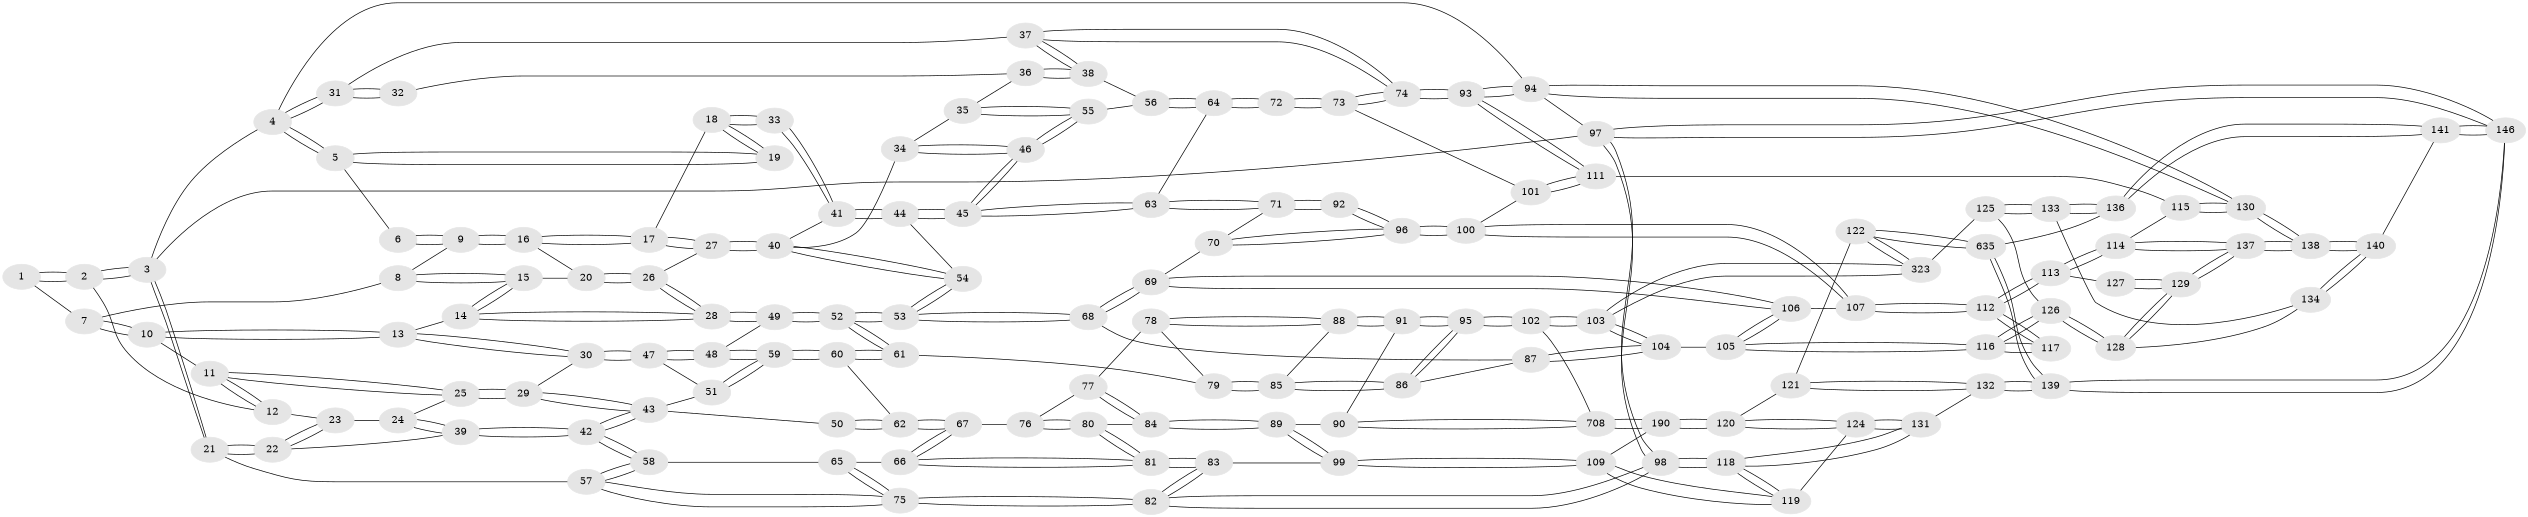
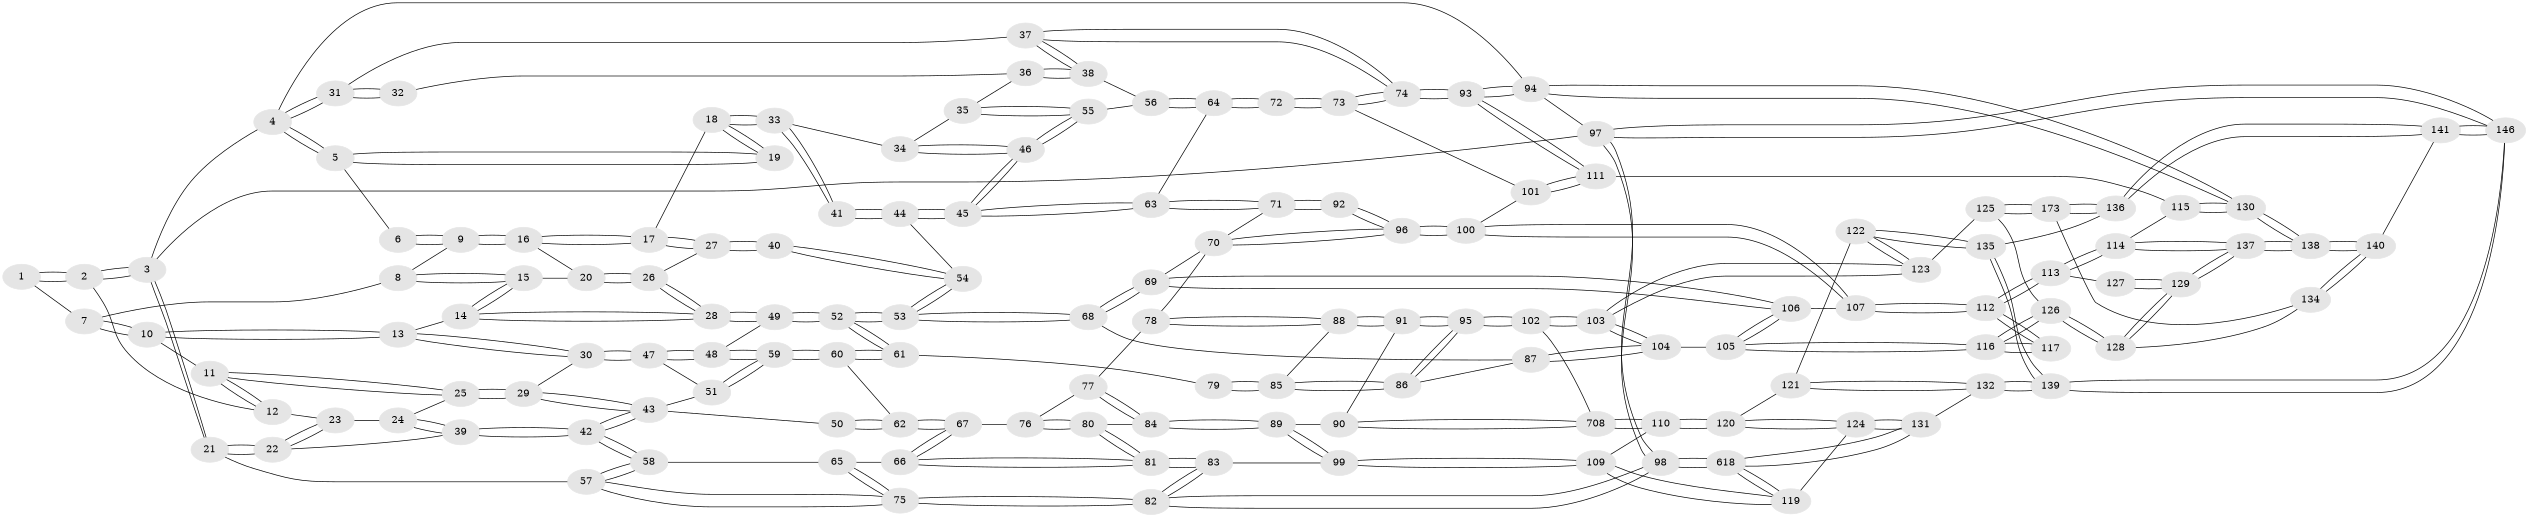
(2051, 209) -> (2051, 209)
(862, 227) -> (837, 135)
(806, 230) -> none
(1986, 247) -> (1986, 247)
(1921, 270) -> (1921, 270)
(1182, 354) -> (1185, 282)
(1661, 424) -> (1661, 424)
(1726, 463) -> (1726, 463)
